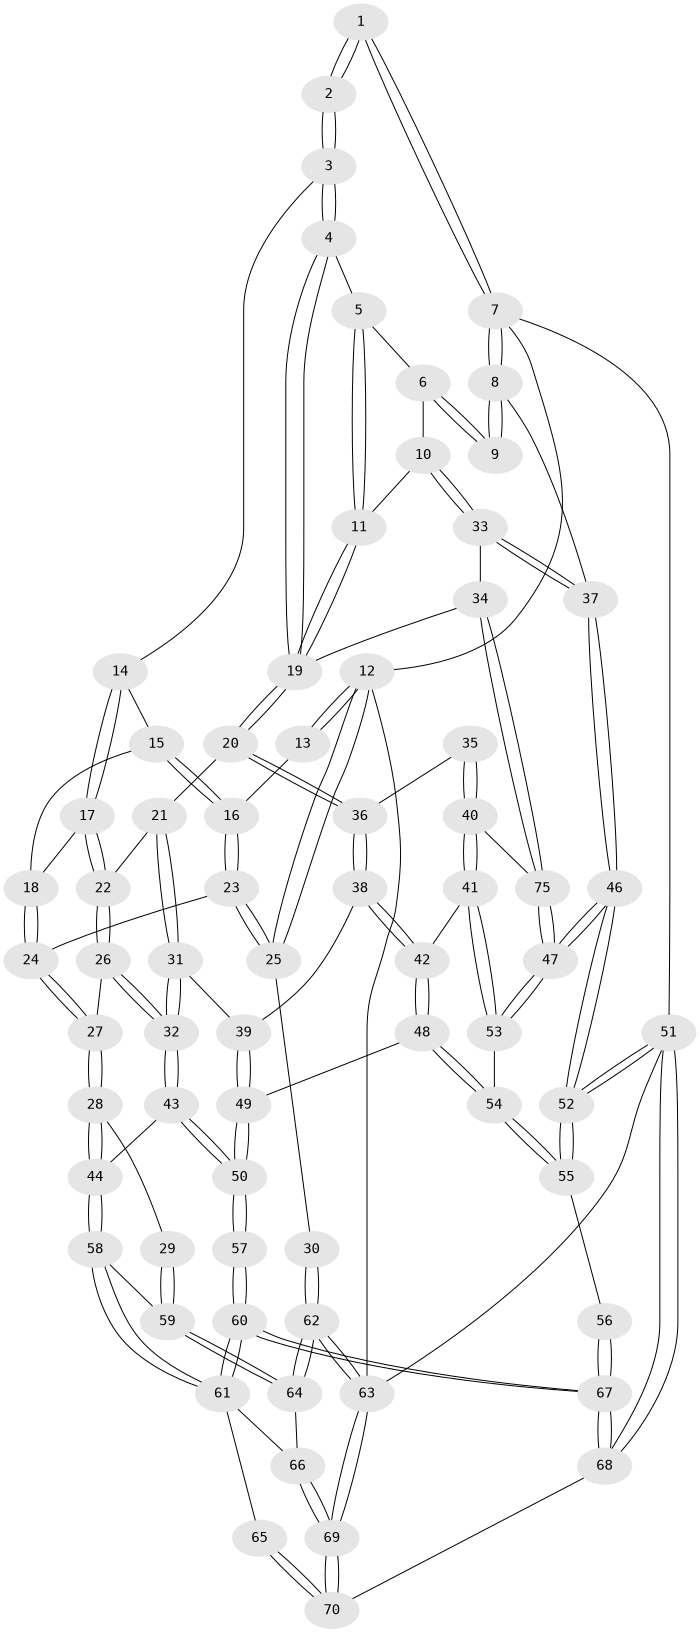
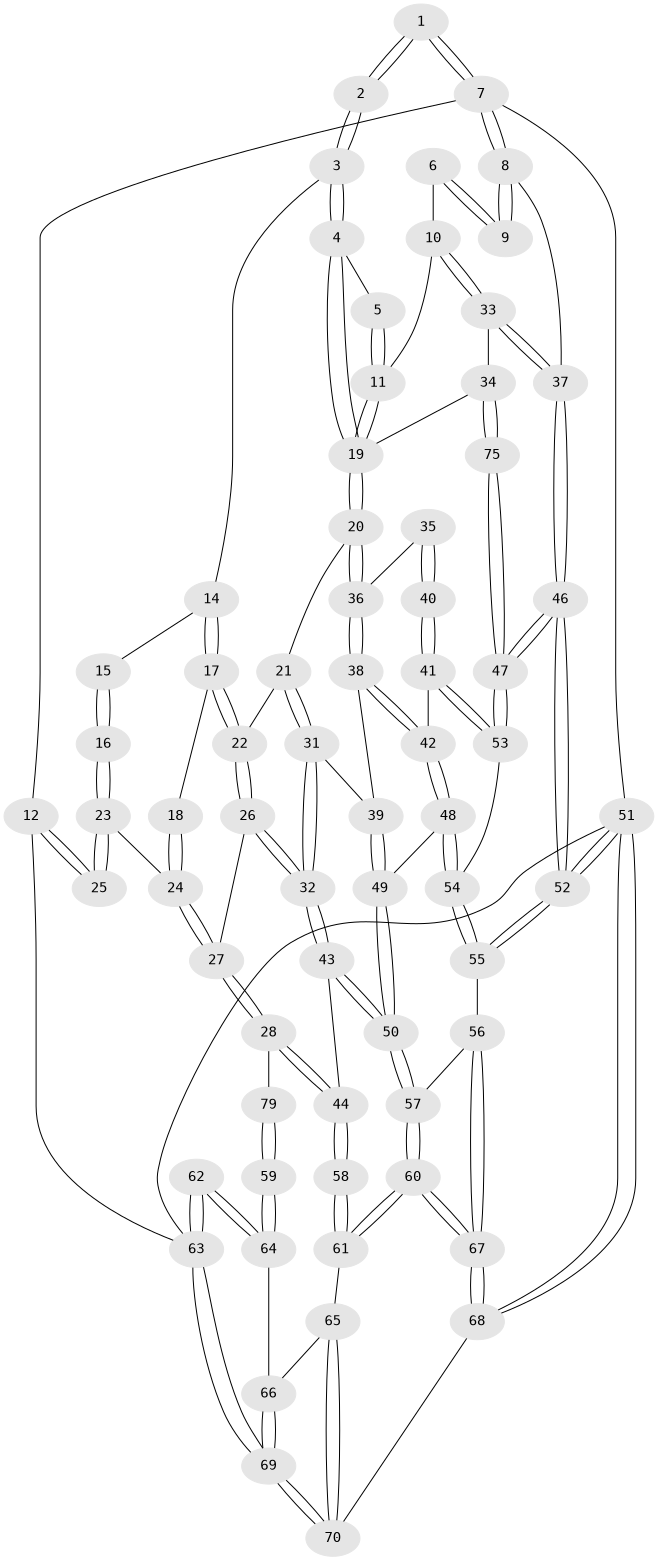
(391, 347) -> none
(303, 744) -> none
(57, 791) -> none
(506, 852) -> none
none -> (445, 1069)
(167, 1249) -> (269, 1105)
(312, 1249) -> none
(131, 1285) -> none
(260, 1430) -> (301, 1358)
